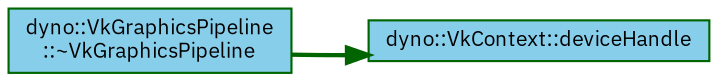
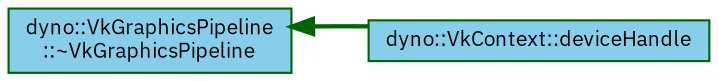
(319, 55) -> (341, 26)
